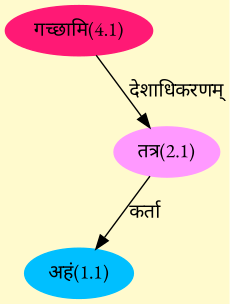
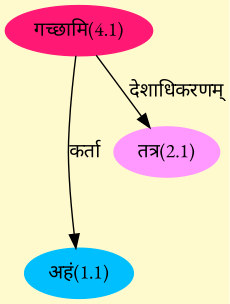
(127, 207) -> (68, 145)
